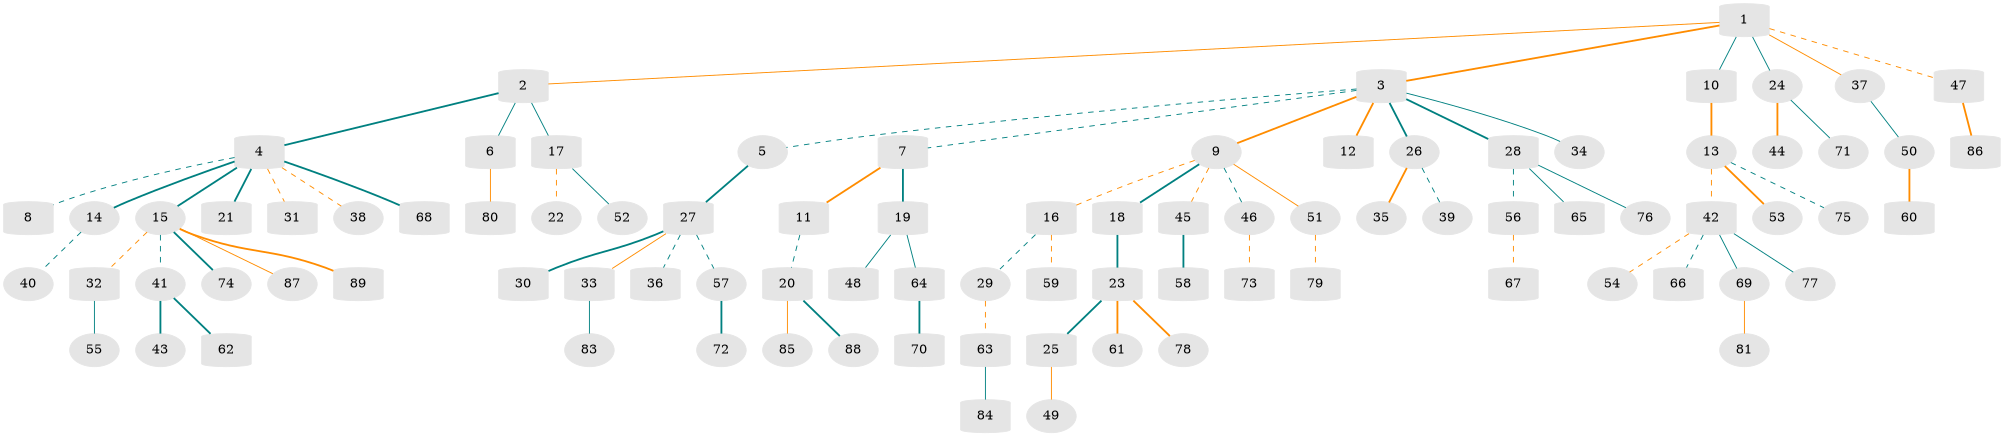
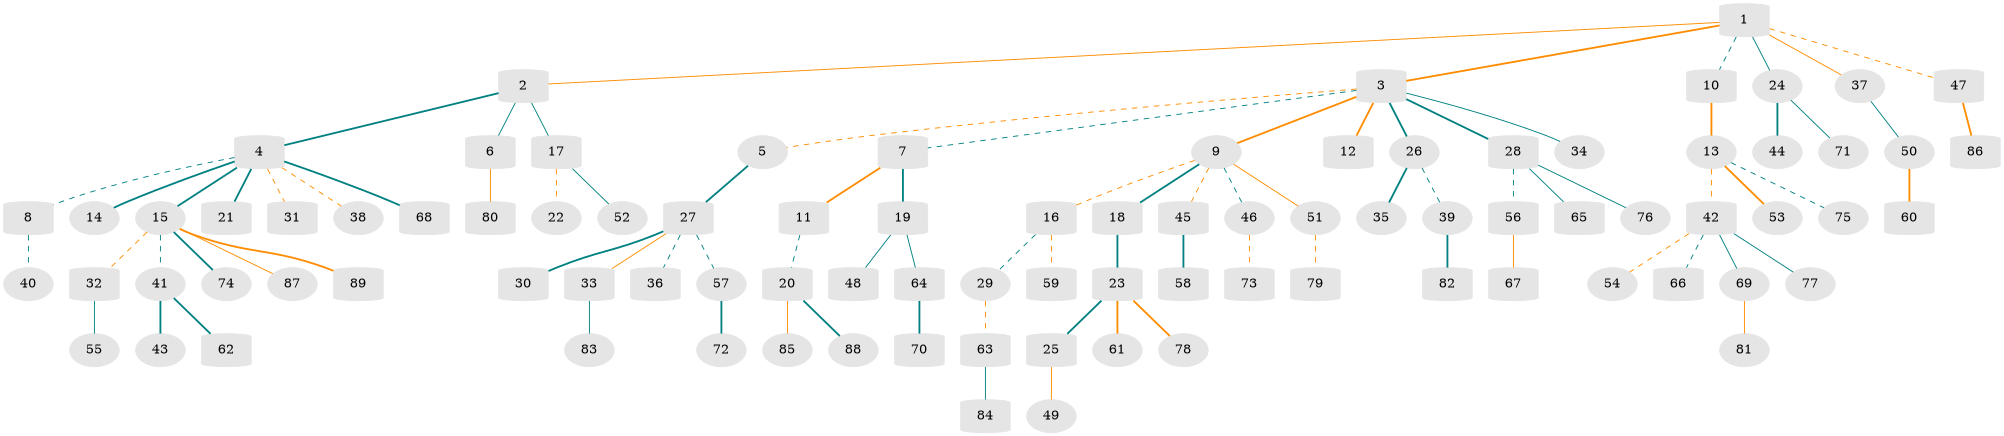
(1728, 53) -> (1728, 53)
(1071, 114) -> (1071, 114)
(1777, 119) -> (1777, 119)
(1398, 185) -> (1398, 185)
(62, 251) -> (28, 251)
(1513, 251) -> (1513, 251)
none -> (1447, 284)
